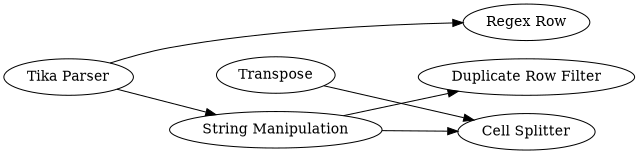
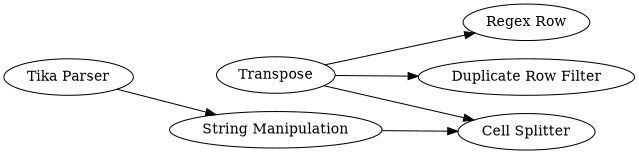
(280, 33) -> (395, 50)
(385, 107) -> (371, 76)
